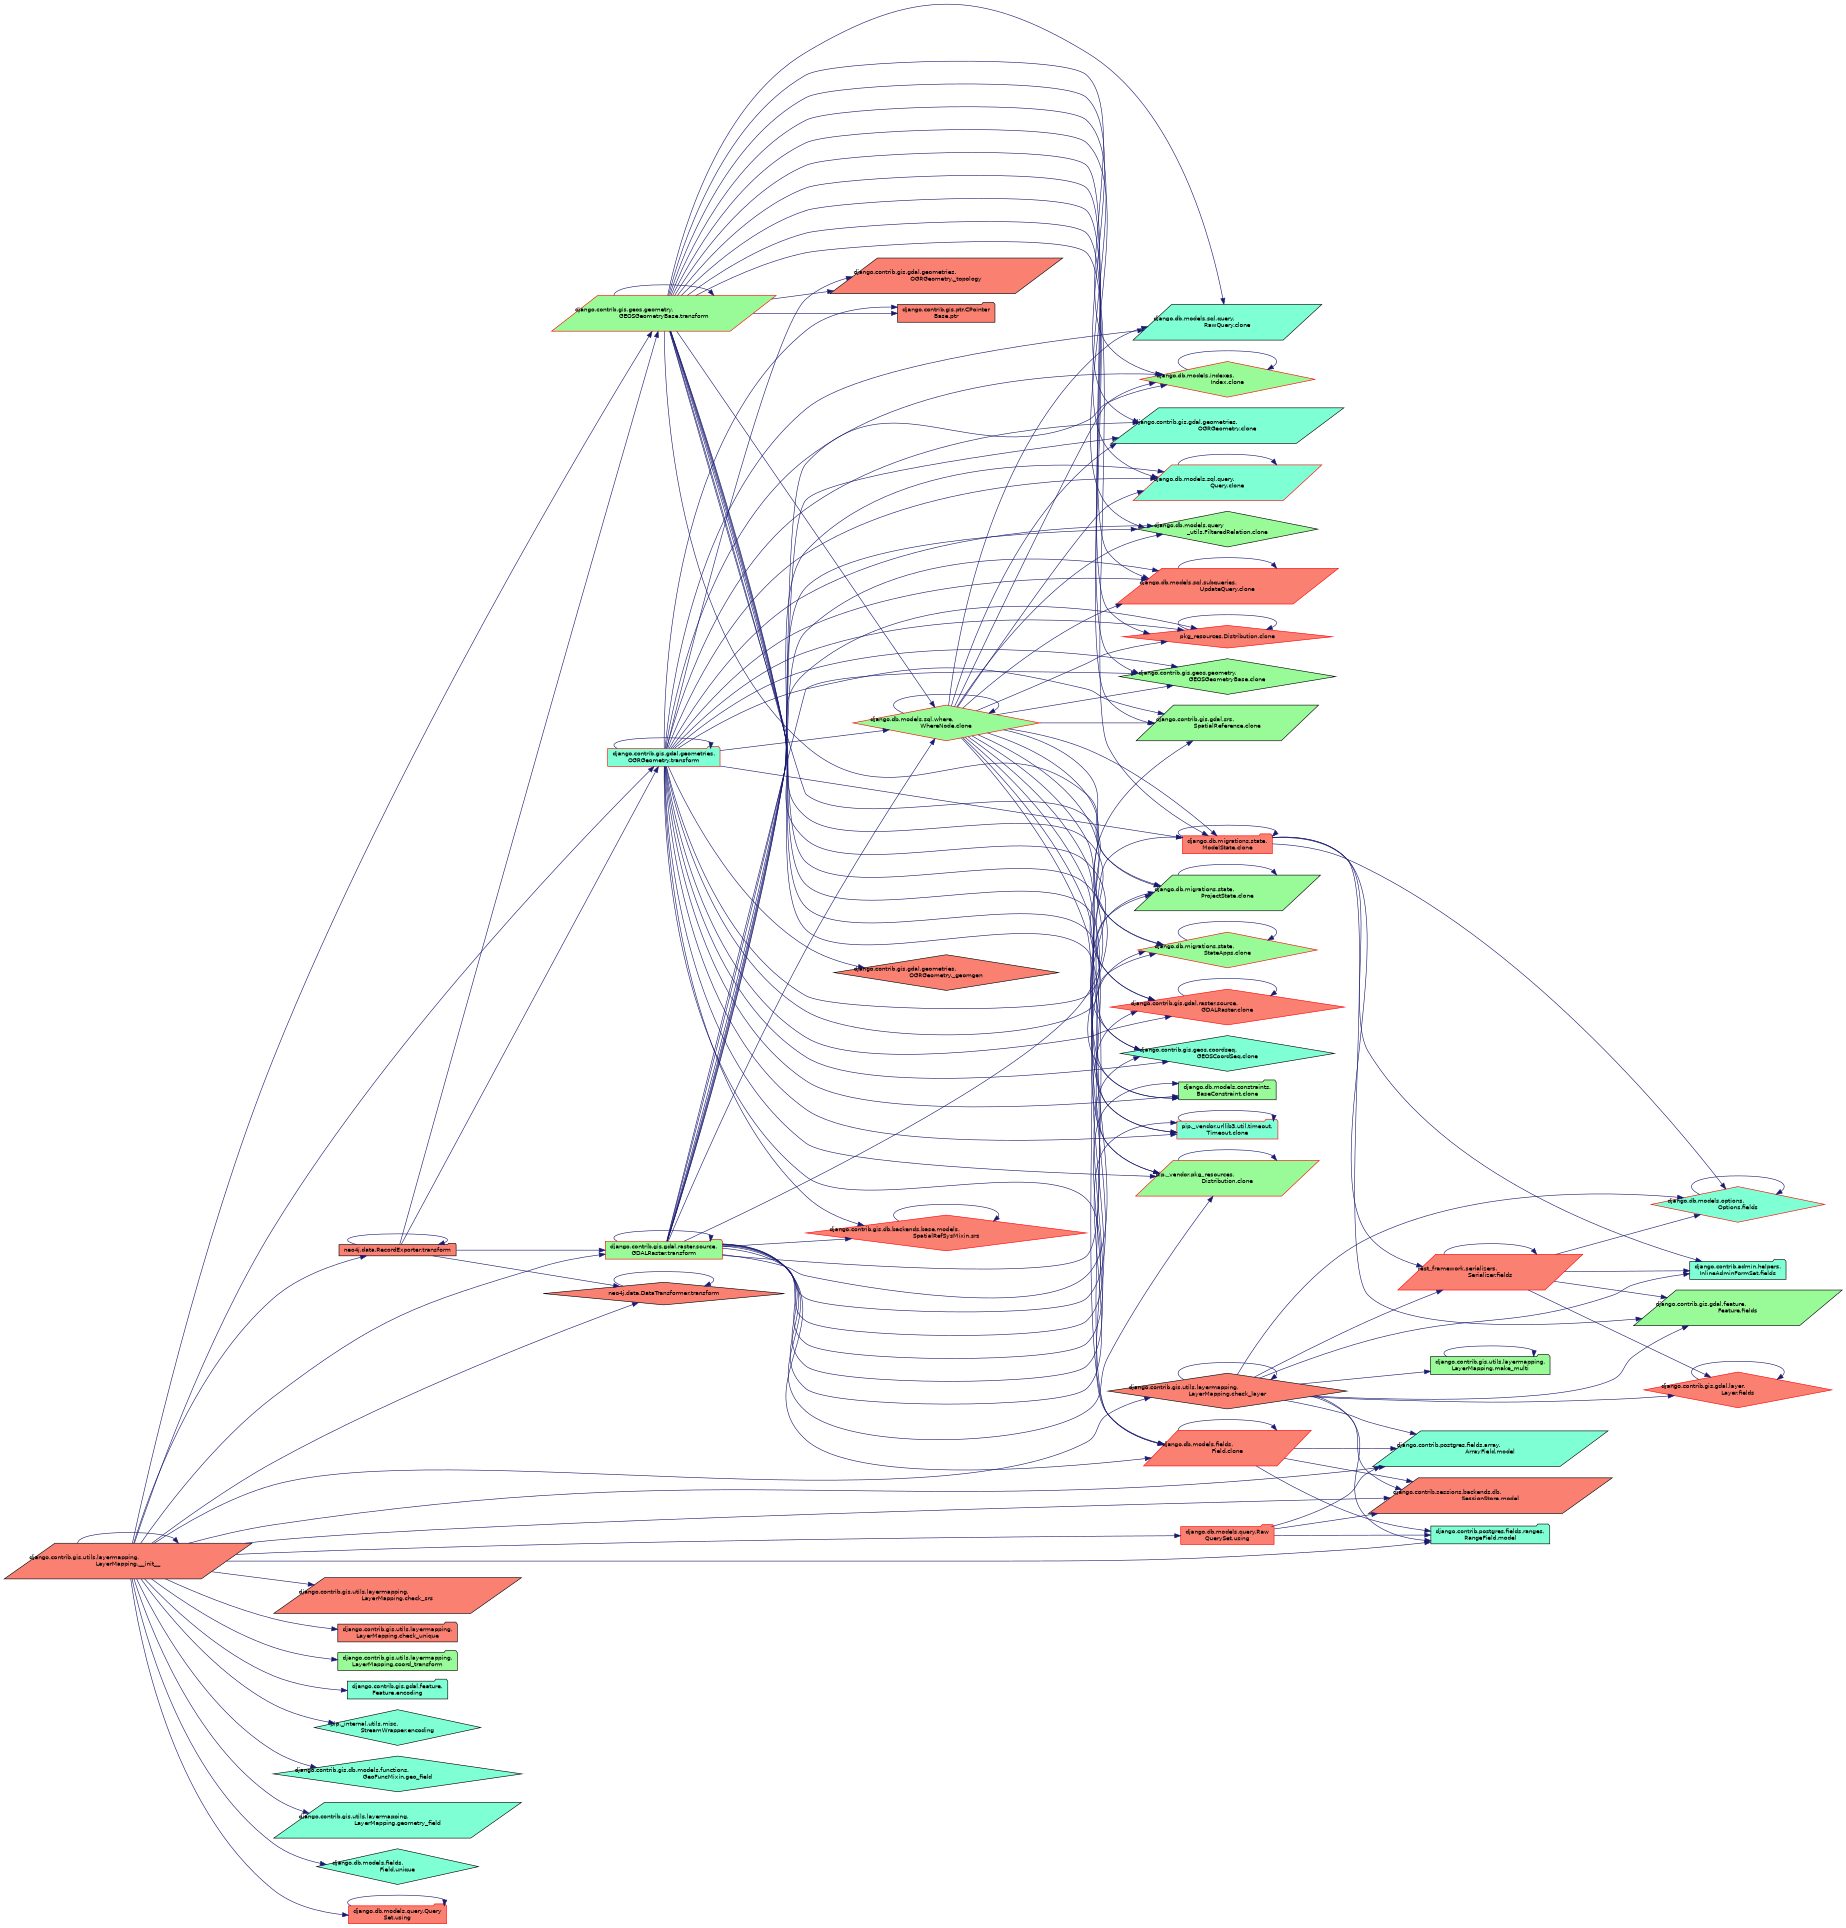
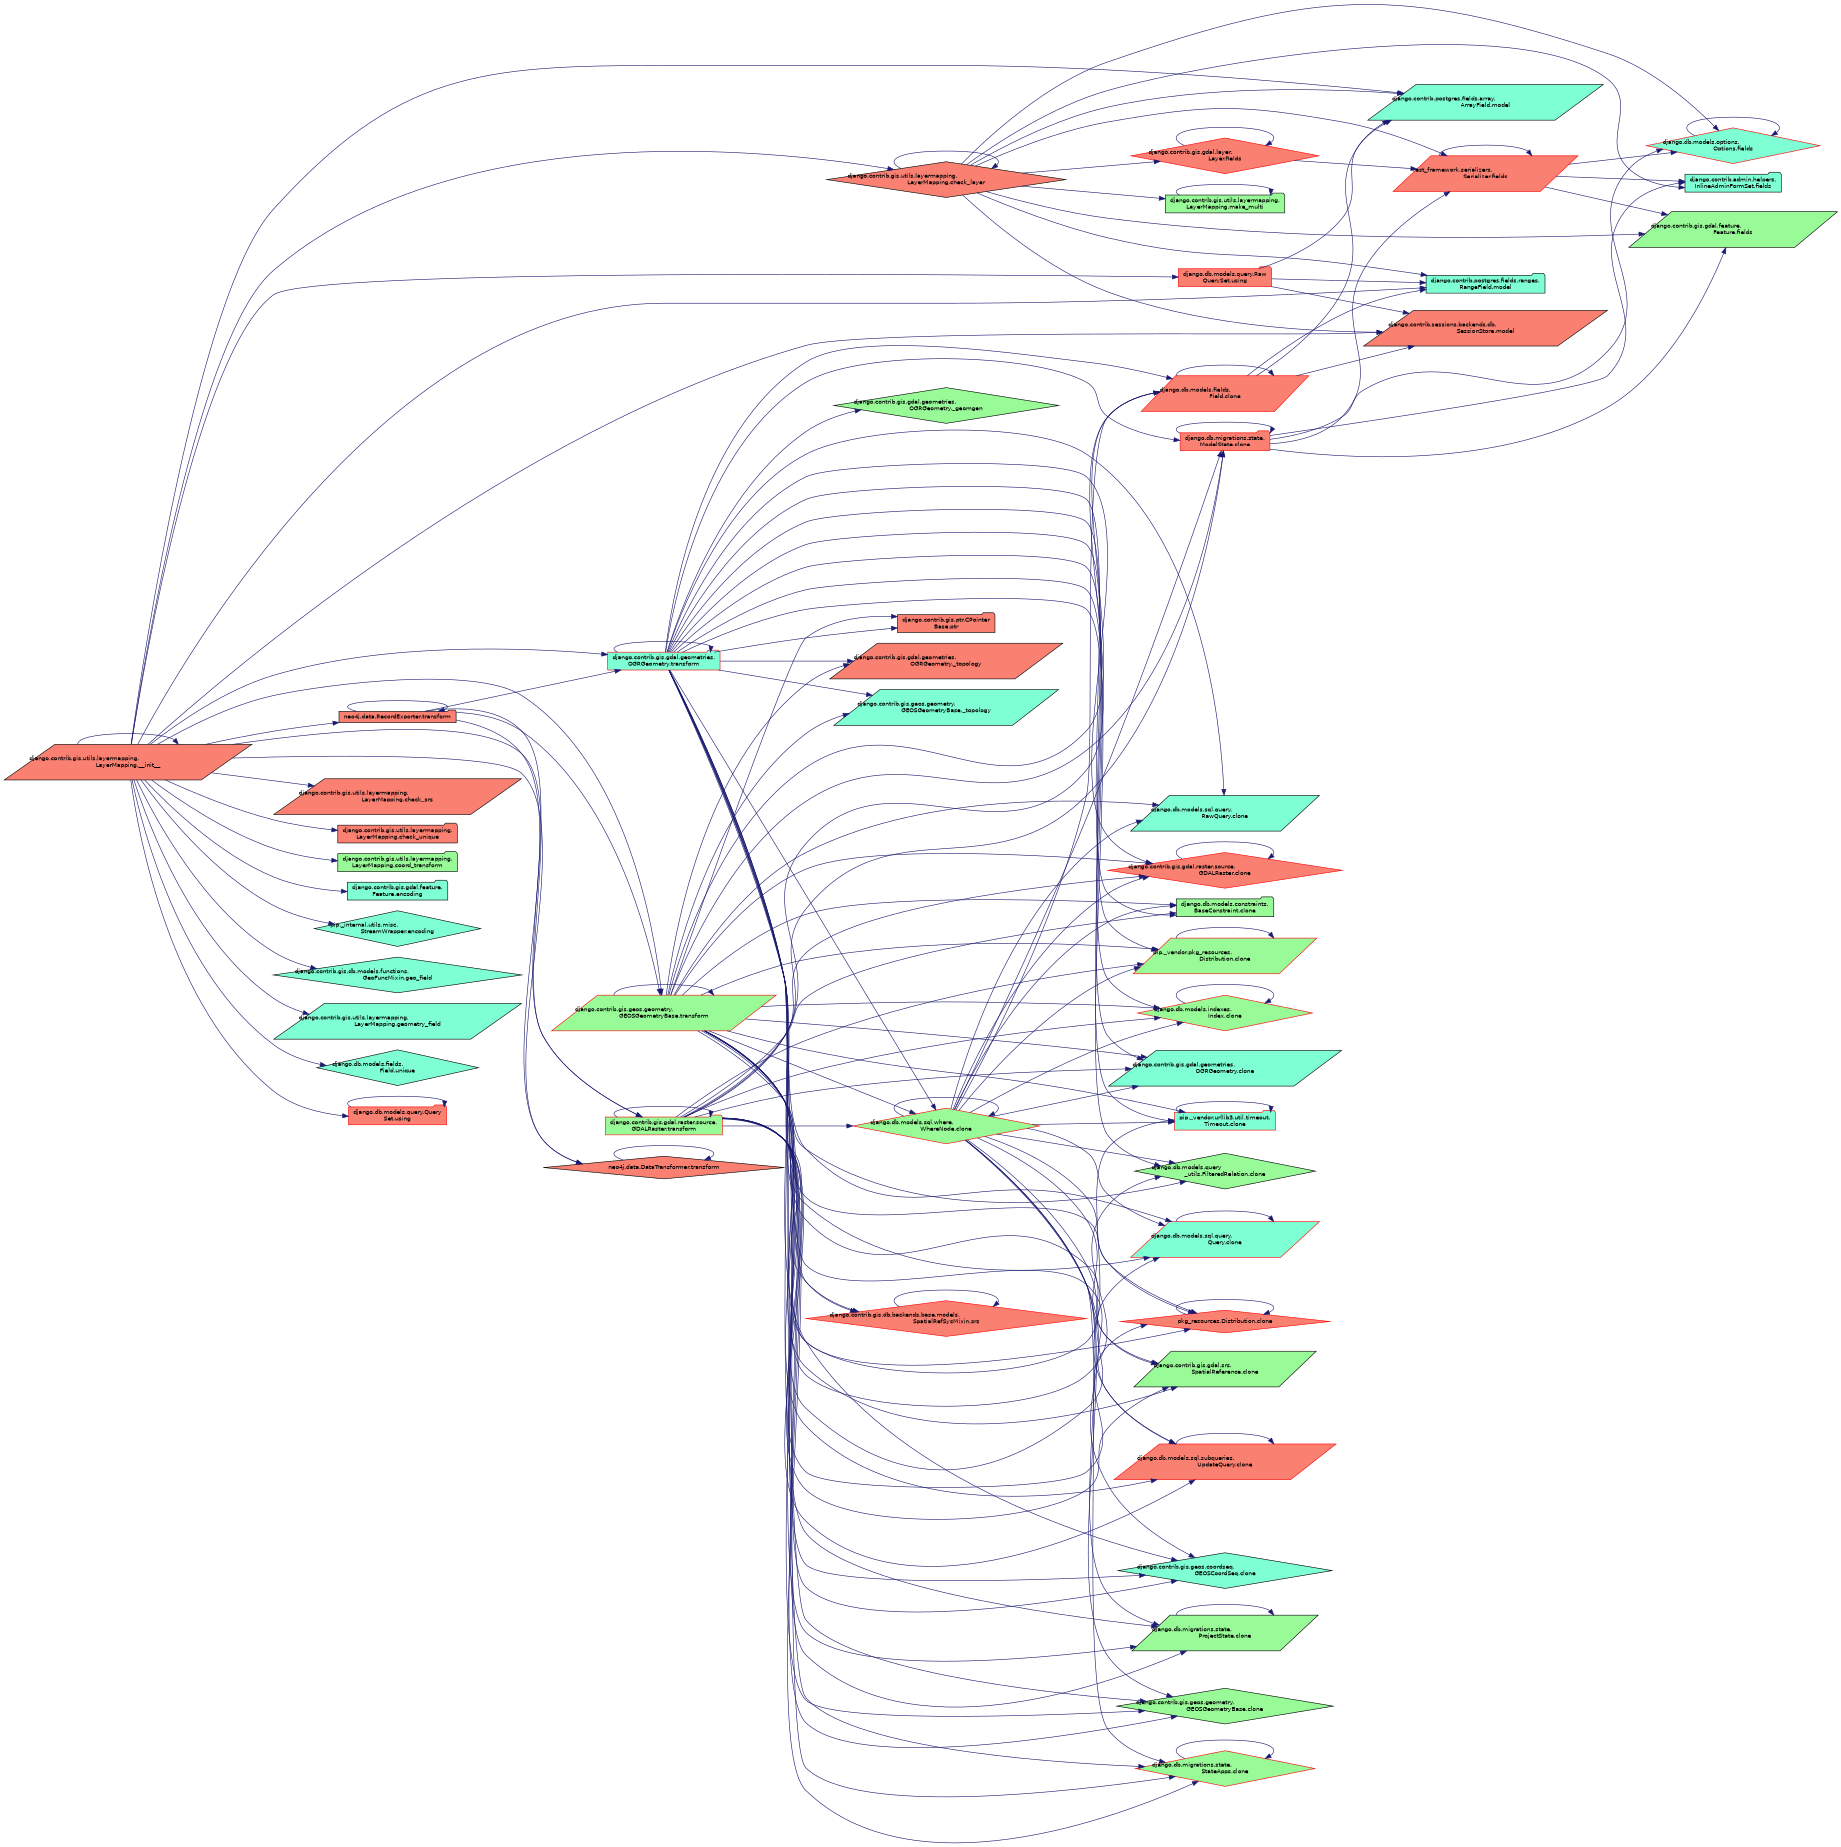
none -> (946, 707)
(946, 973) -> (946, 405)
(1617, 1332) -> (1358, 165)
